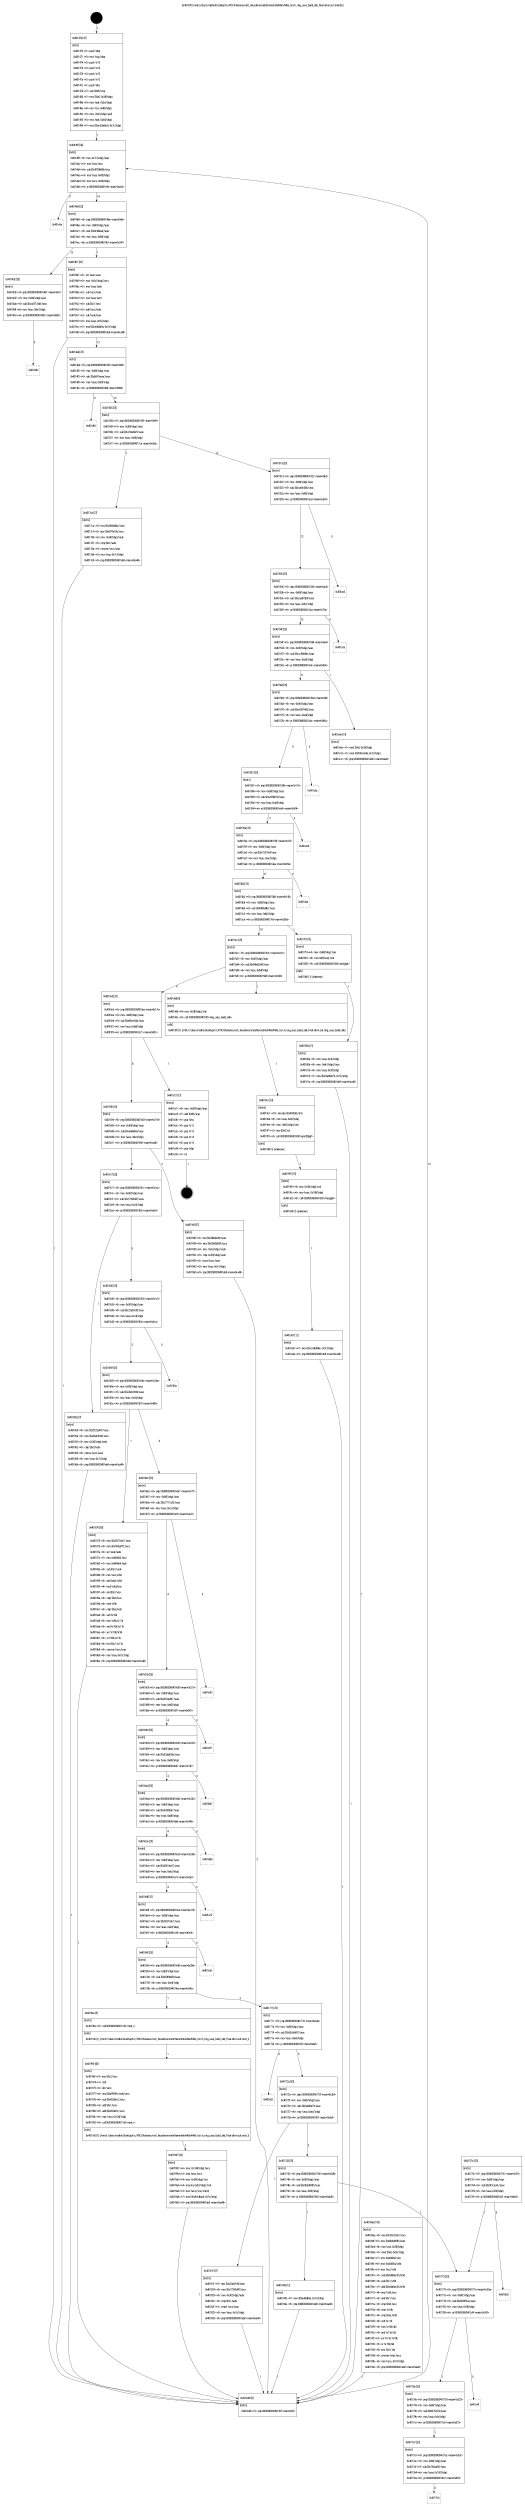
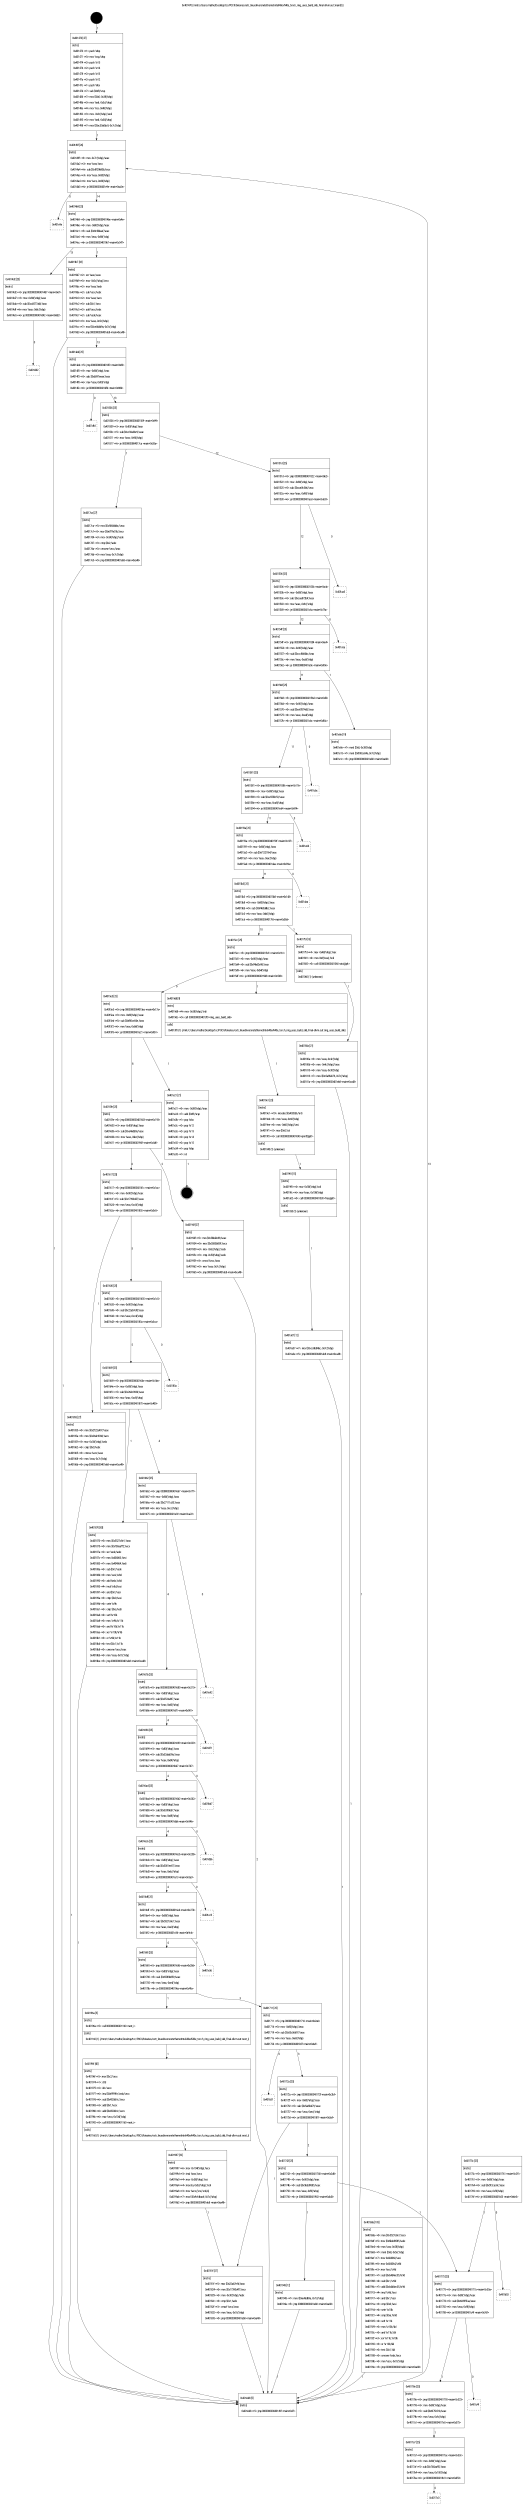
(179, 2315) -> (214, 2236)
